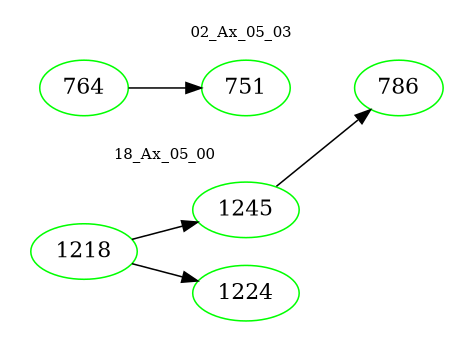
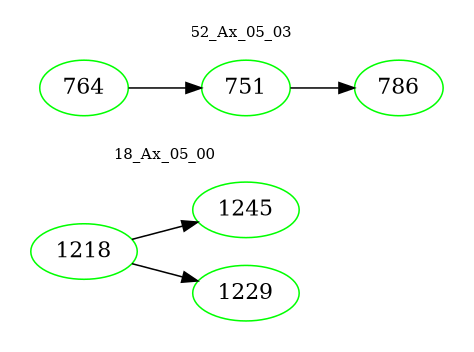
(241, 33) -> (241, 33)
(321, 150) -> (315, 88)
(246, 293) -> (246, 293)
